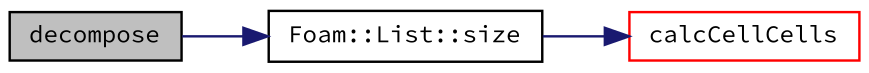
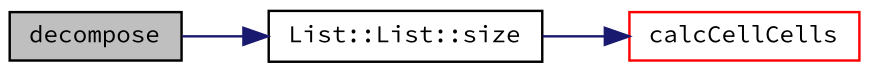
(405, 36) -> (405, 36)
